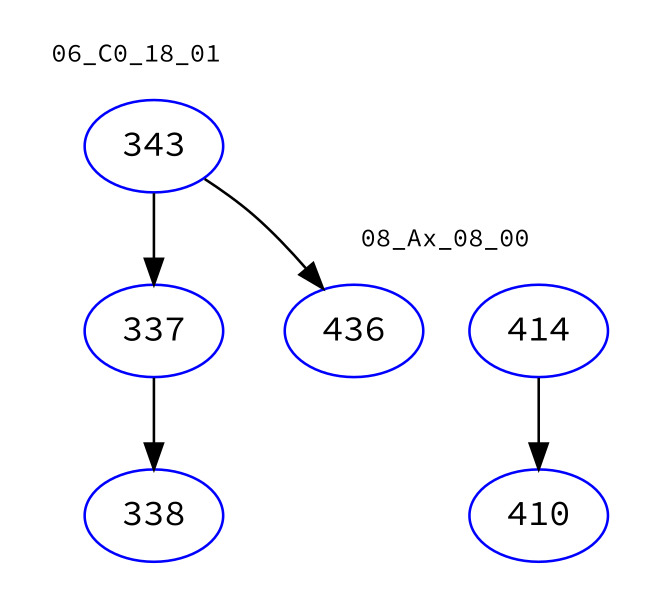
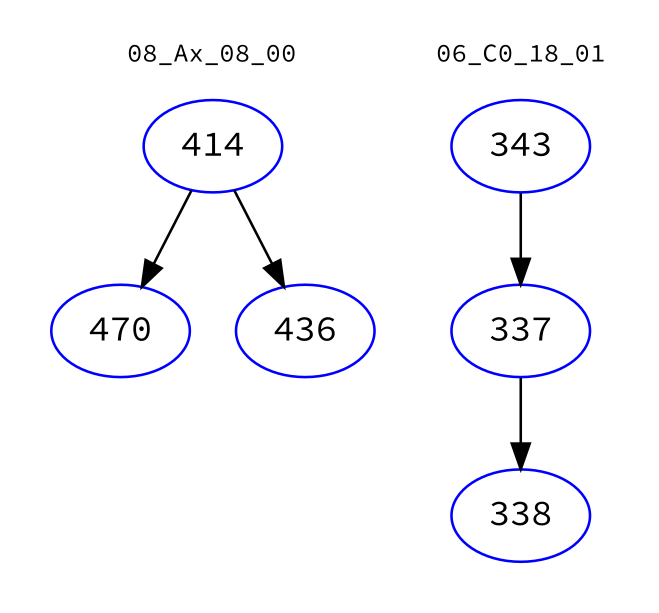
(281, 241) -> (253, 227)
(539, 516) -> (121, 331)
